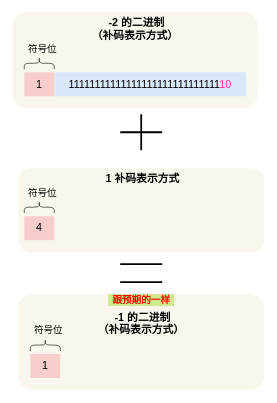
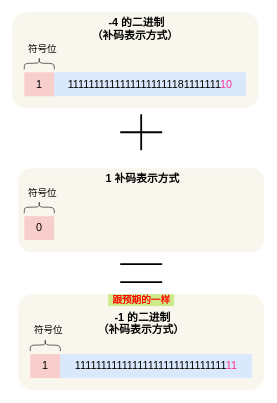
(135, 28) -> (135, 28)
(150, 84) -> (150, 84)
(39, 228) -> (39, 228)
none -> (156, 366)
